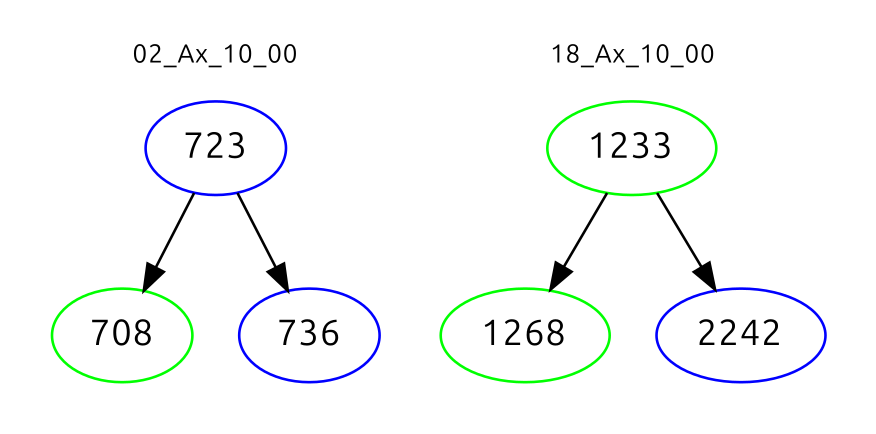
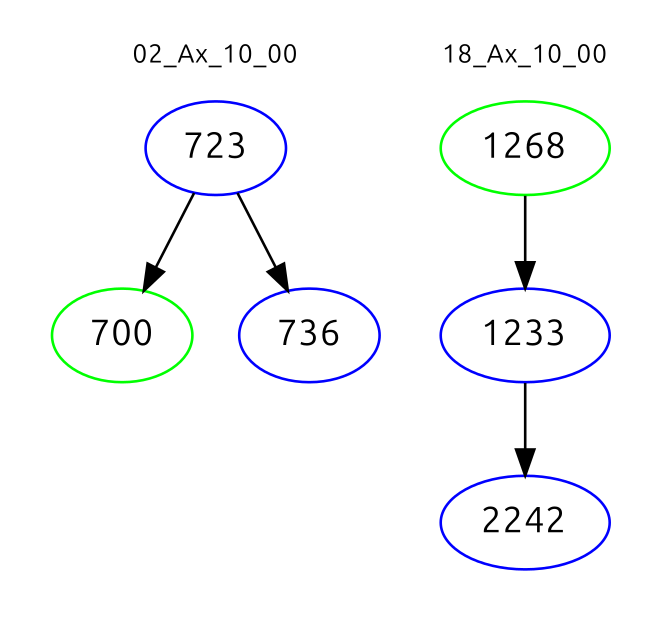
(632, 148) -> (525, 335)
(585, 230) -> (525, 229)
(122, 335) -> (122, 335)
